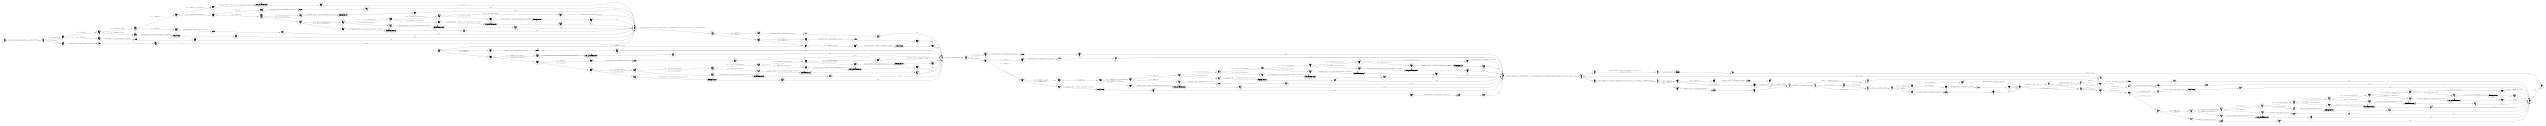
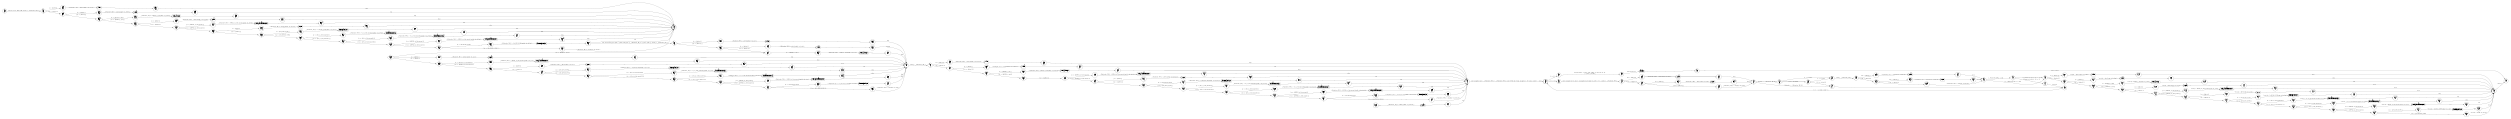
(673, 31) -> (631, 43)
